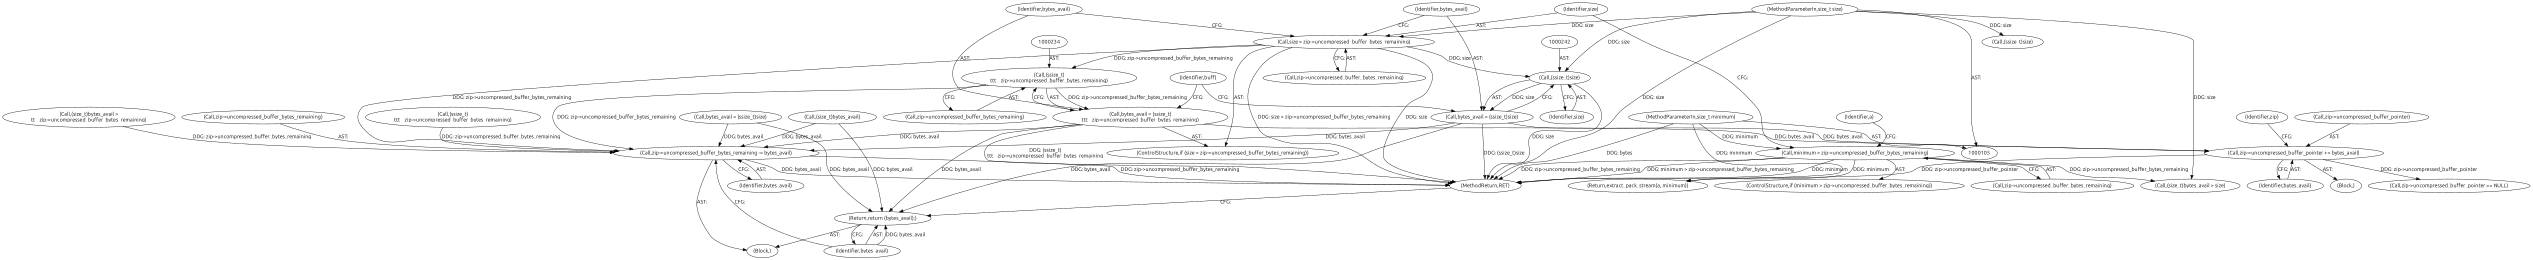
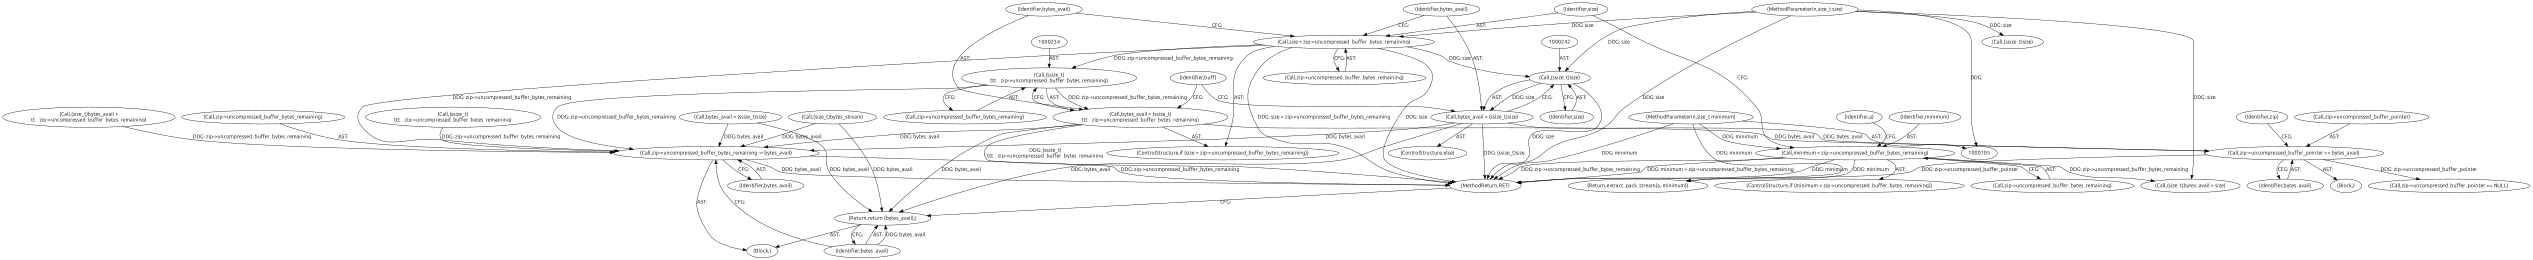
(1977, 78) -> (1977, 78)
(832, 117) -> (832, 117)
none -> (1925, 117)
none -> (1428, 153)
(1620, 153) -> (1620, 153)
